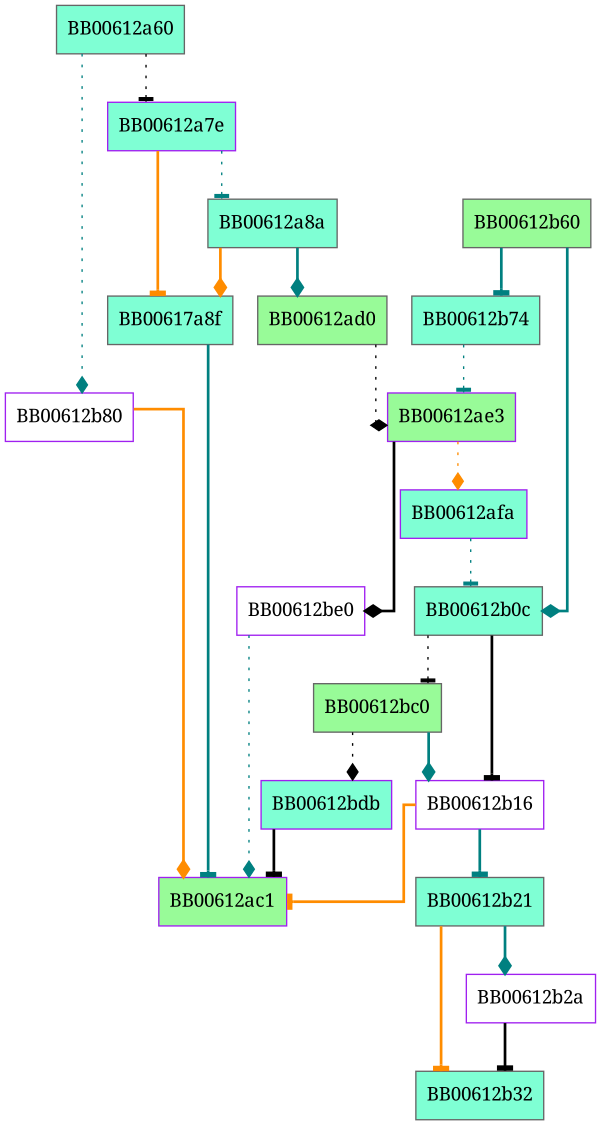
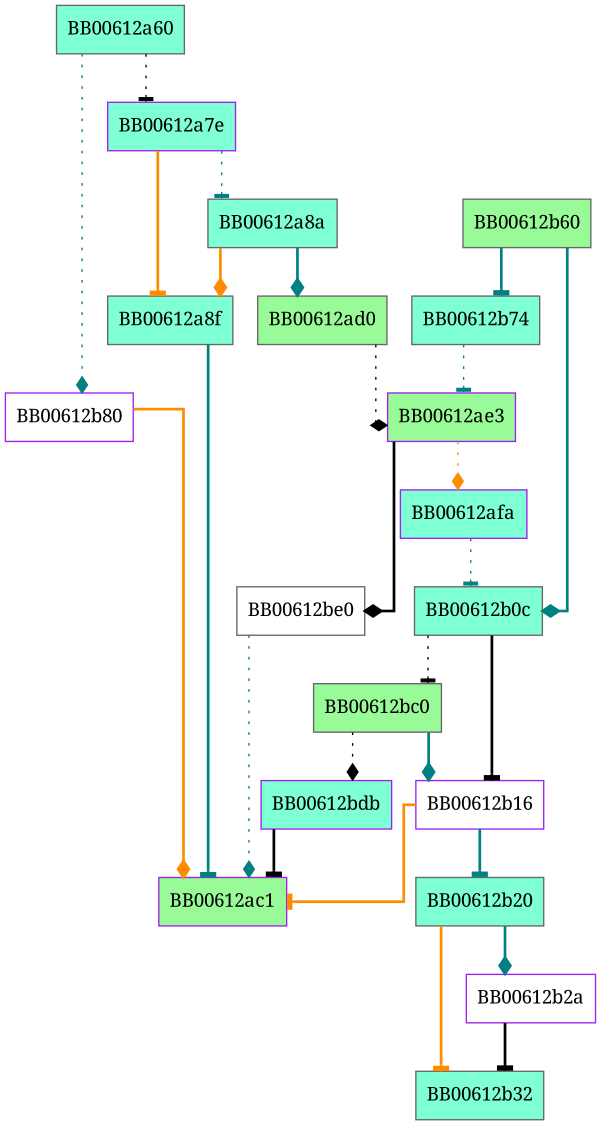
(170, 320) -> (170, 320)
(301, 611) -> (301, 611)
(480, 902) -> (480, 902)
